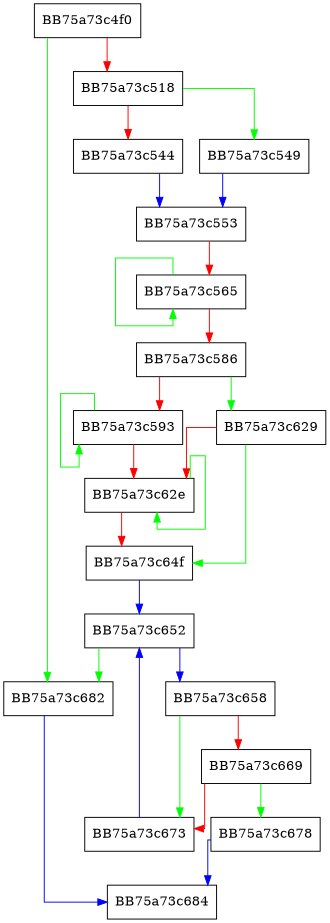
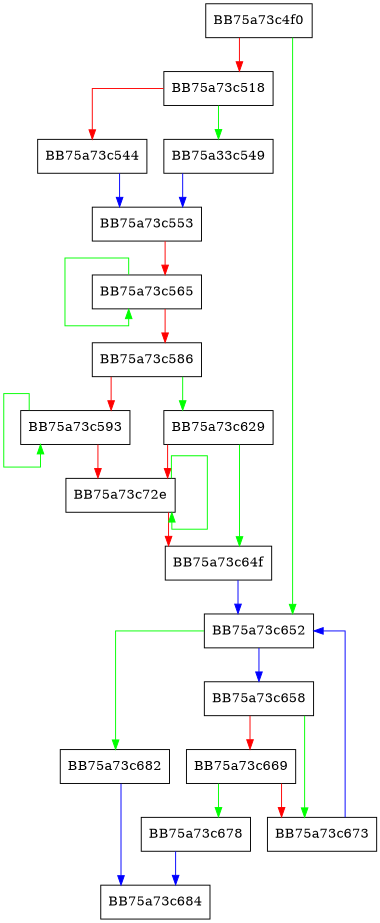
(254, 156) -> (218, 156)
(47, 355) -> (293, 321)
(139, 495) -> (121, 495)
